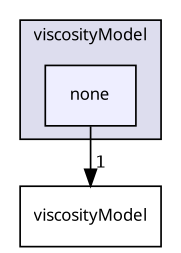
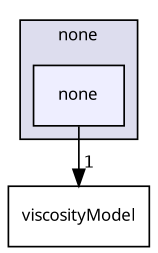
(91, 36) -> (79, 36)
